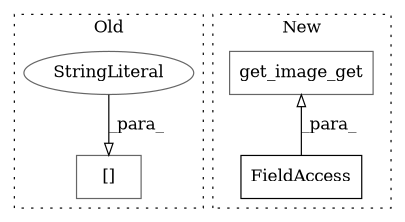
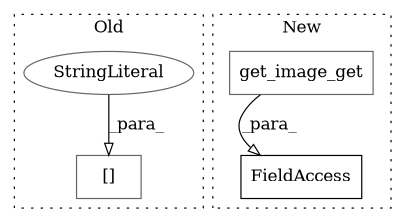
(301, 131) -> (240, 119)
